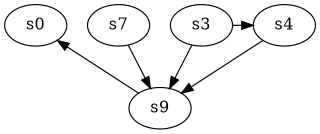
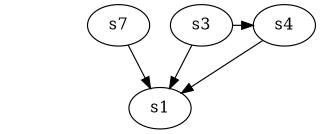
(36, 25) -> none
(160, 108) -> (160, 108)
